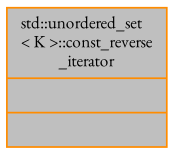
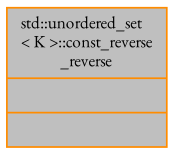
(87, 61) -> (87, 61)
